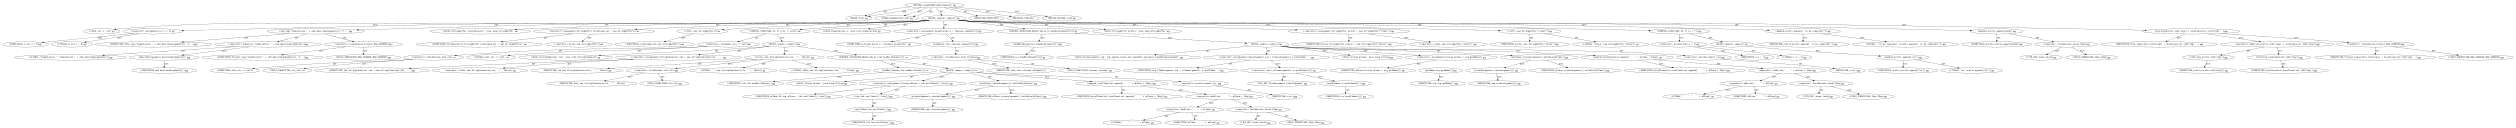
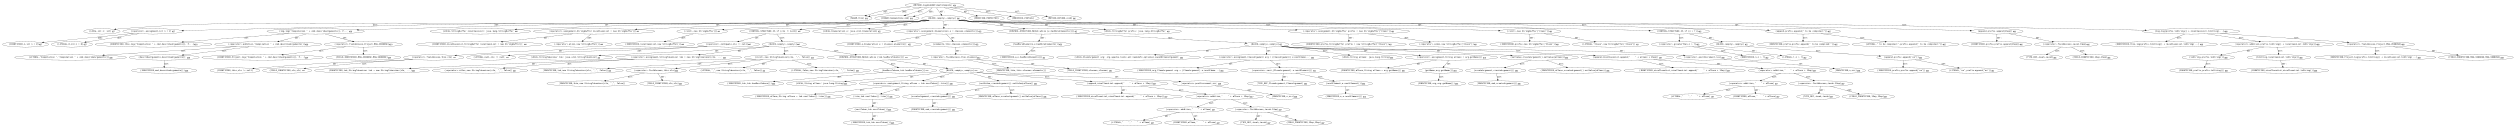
none -> (1446, 63)
